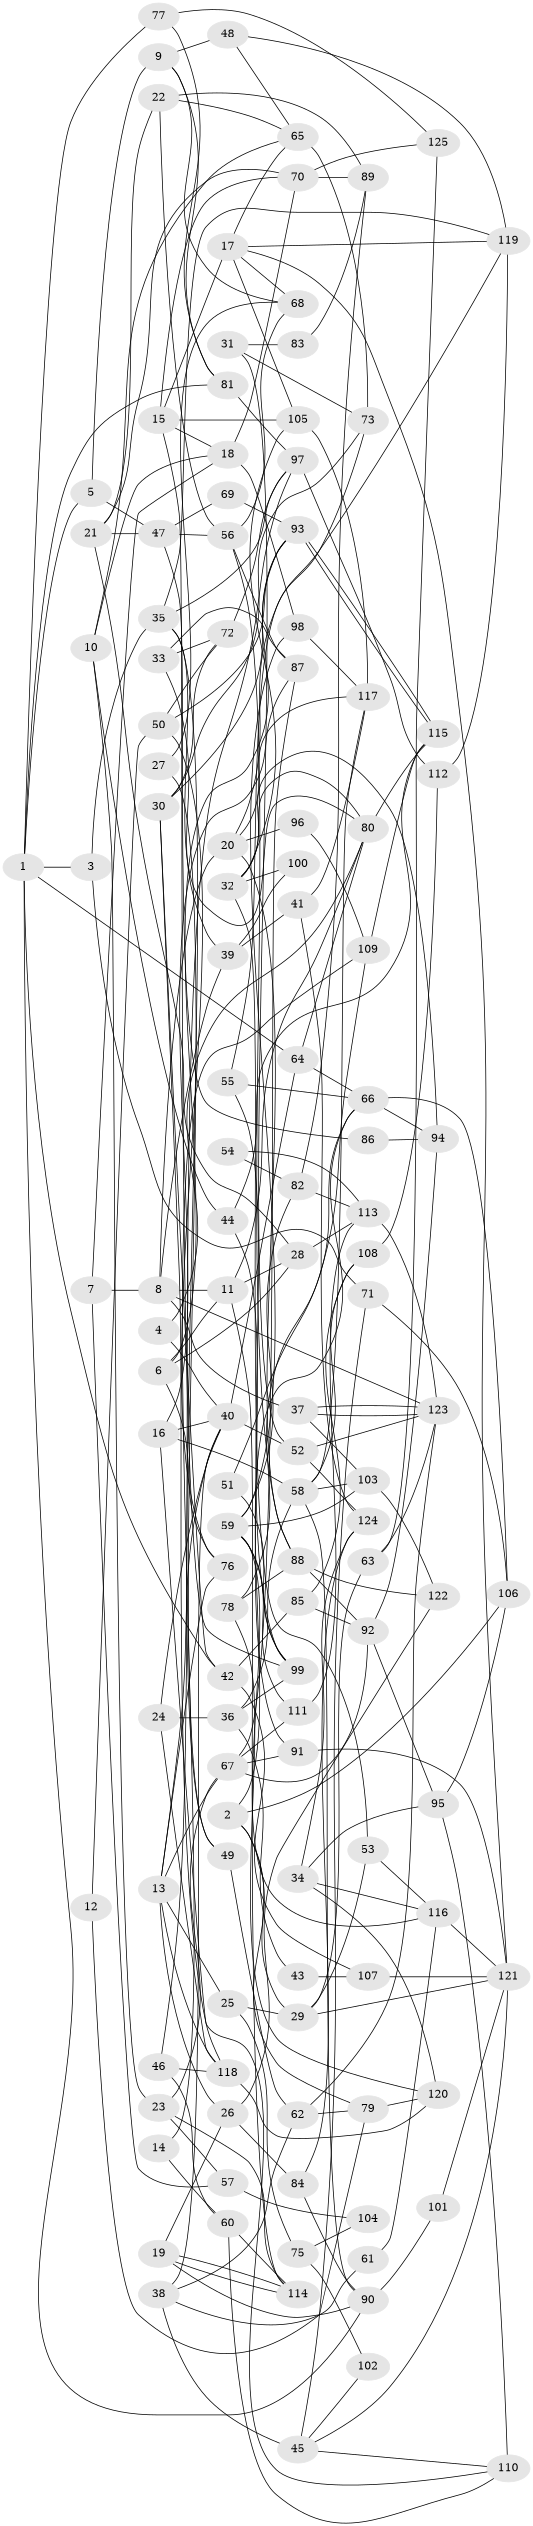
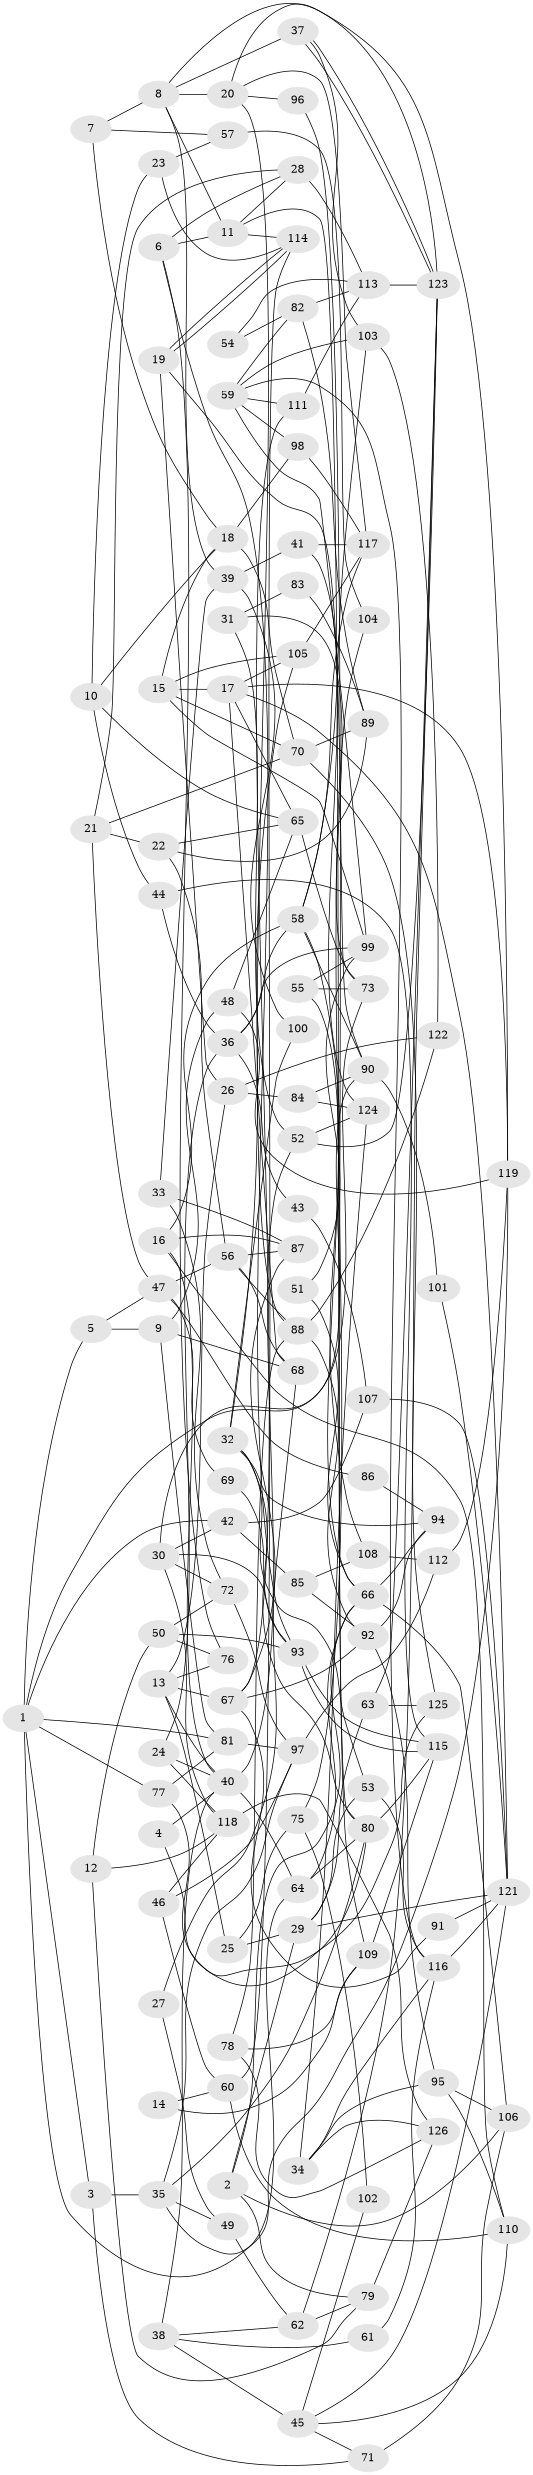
(256, 1489) -> (187, 986)
(195, 1938) -> none
(181, 1985) -> (163, 1860)
(438, 2095) -> (438, 2132)
